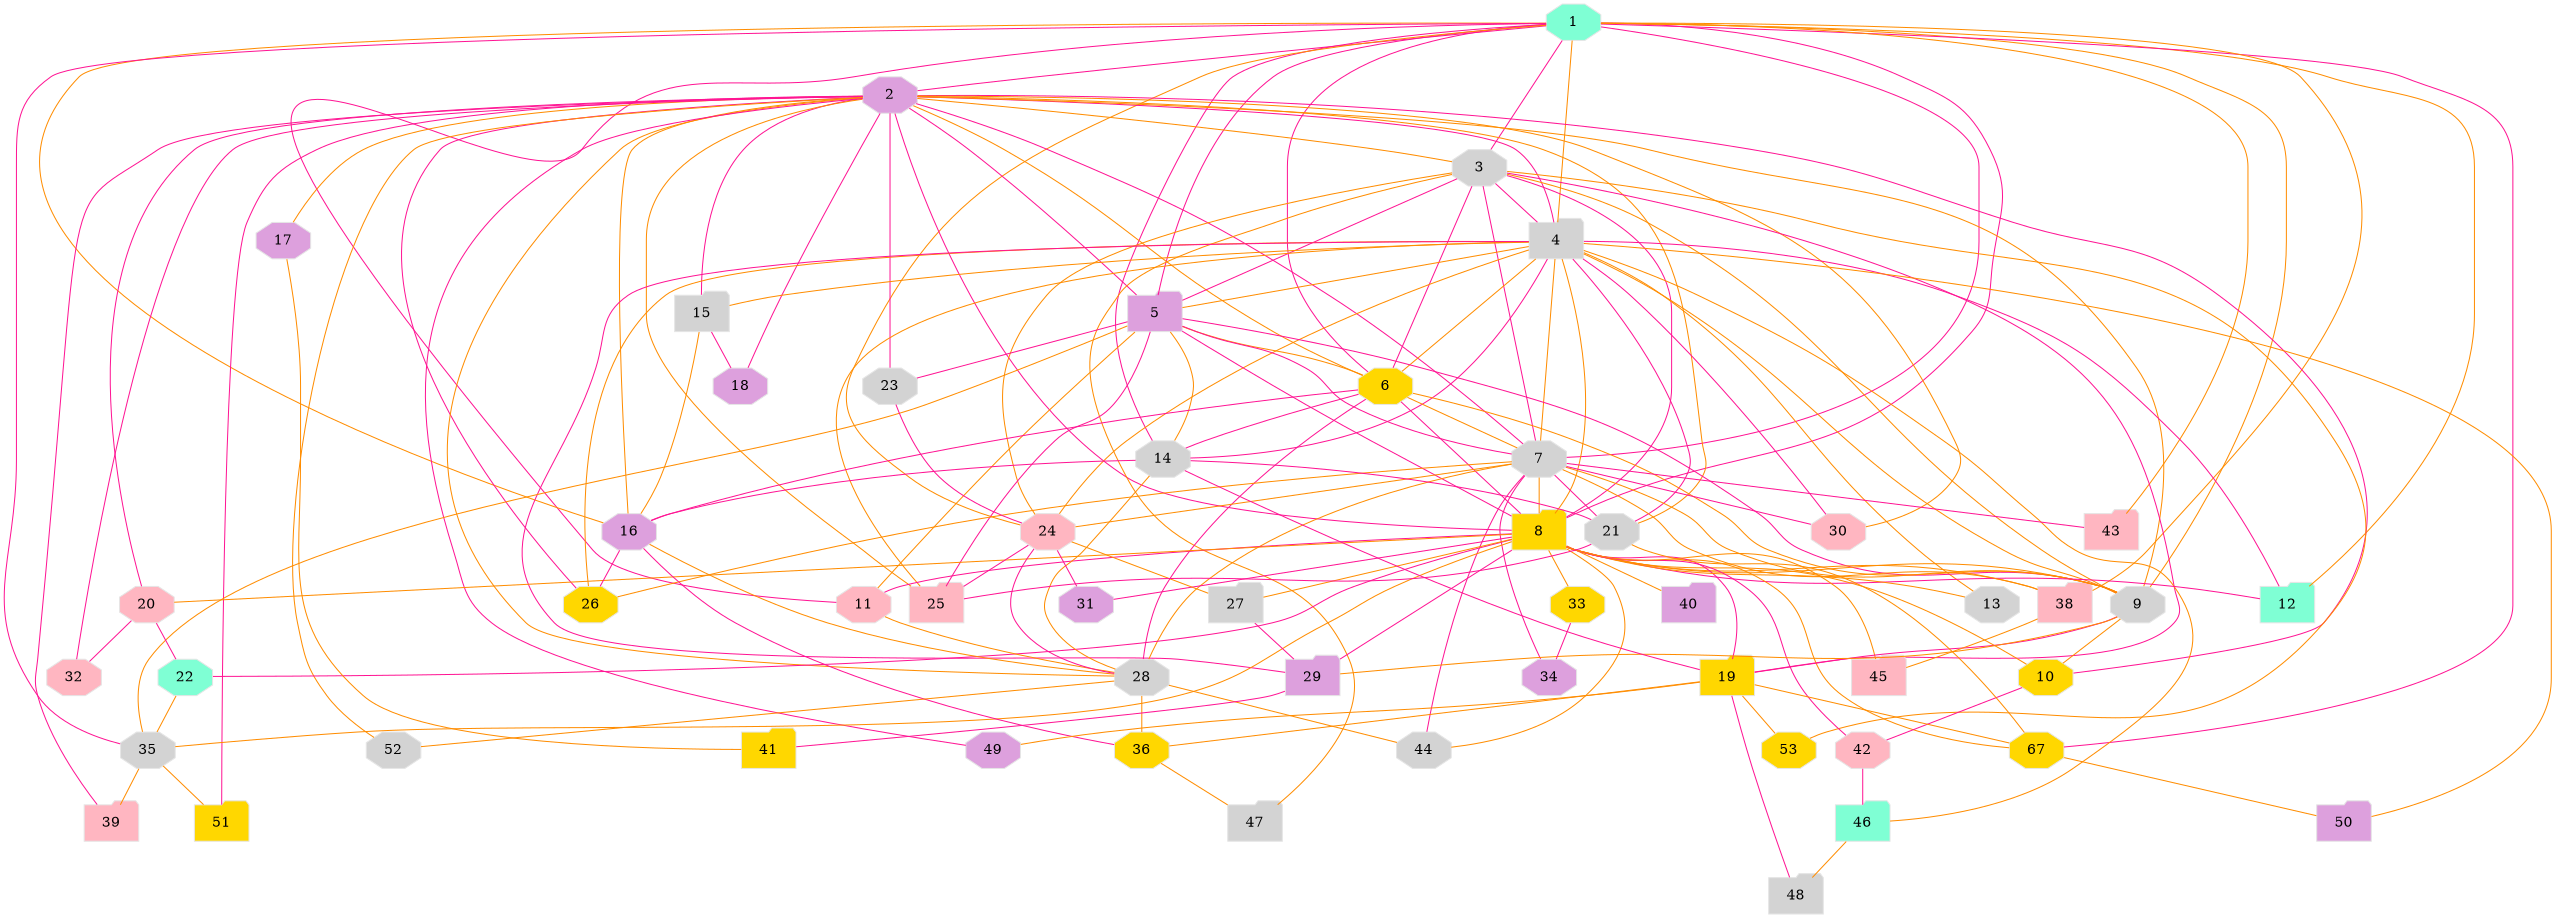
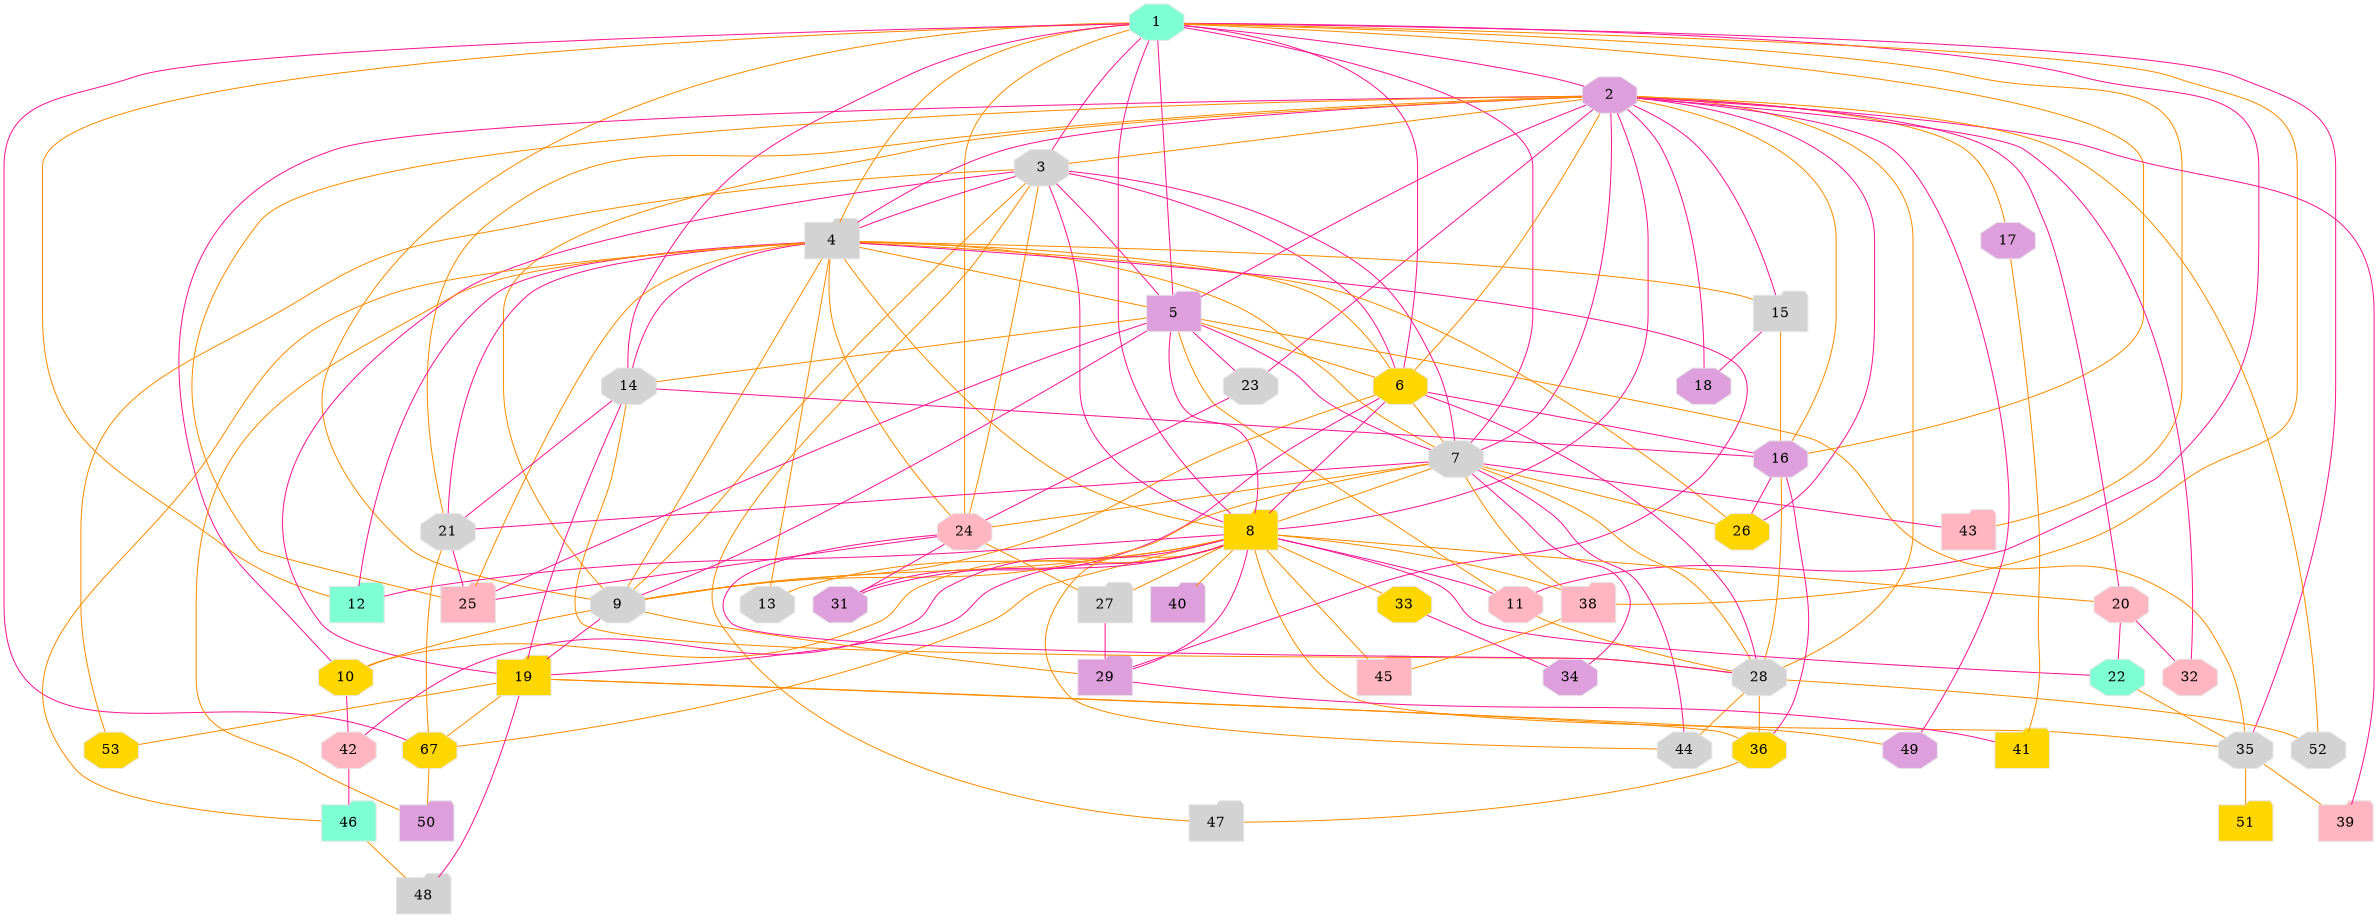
(263, 191) -> none
(1271, 419) -> (1213, 507)
(1839, 532) -> none
